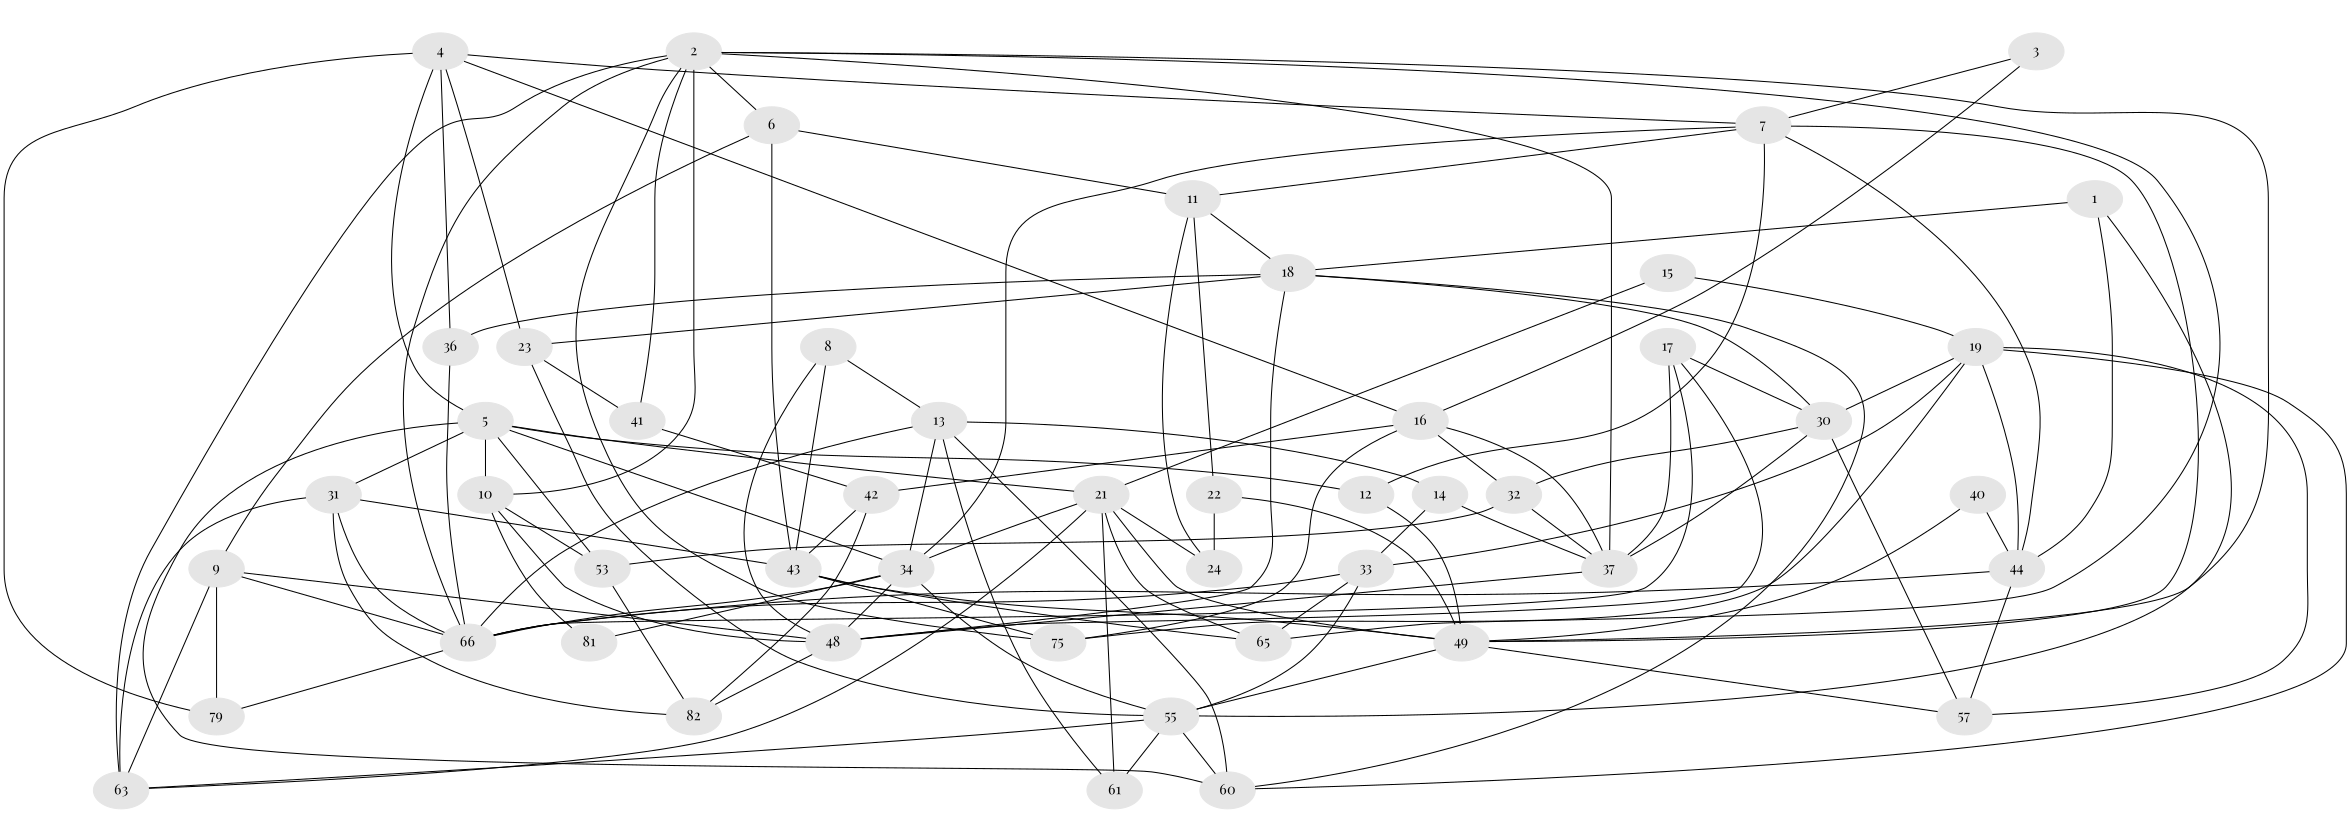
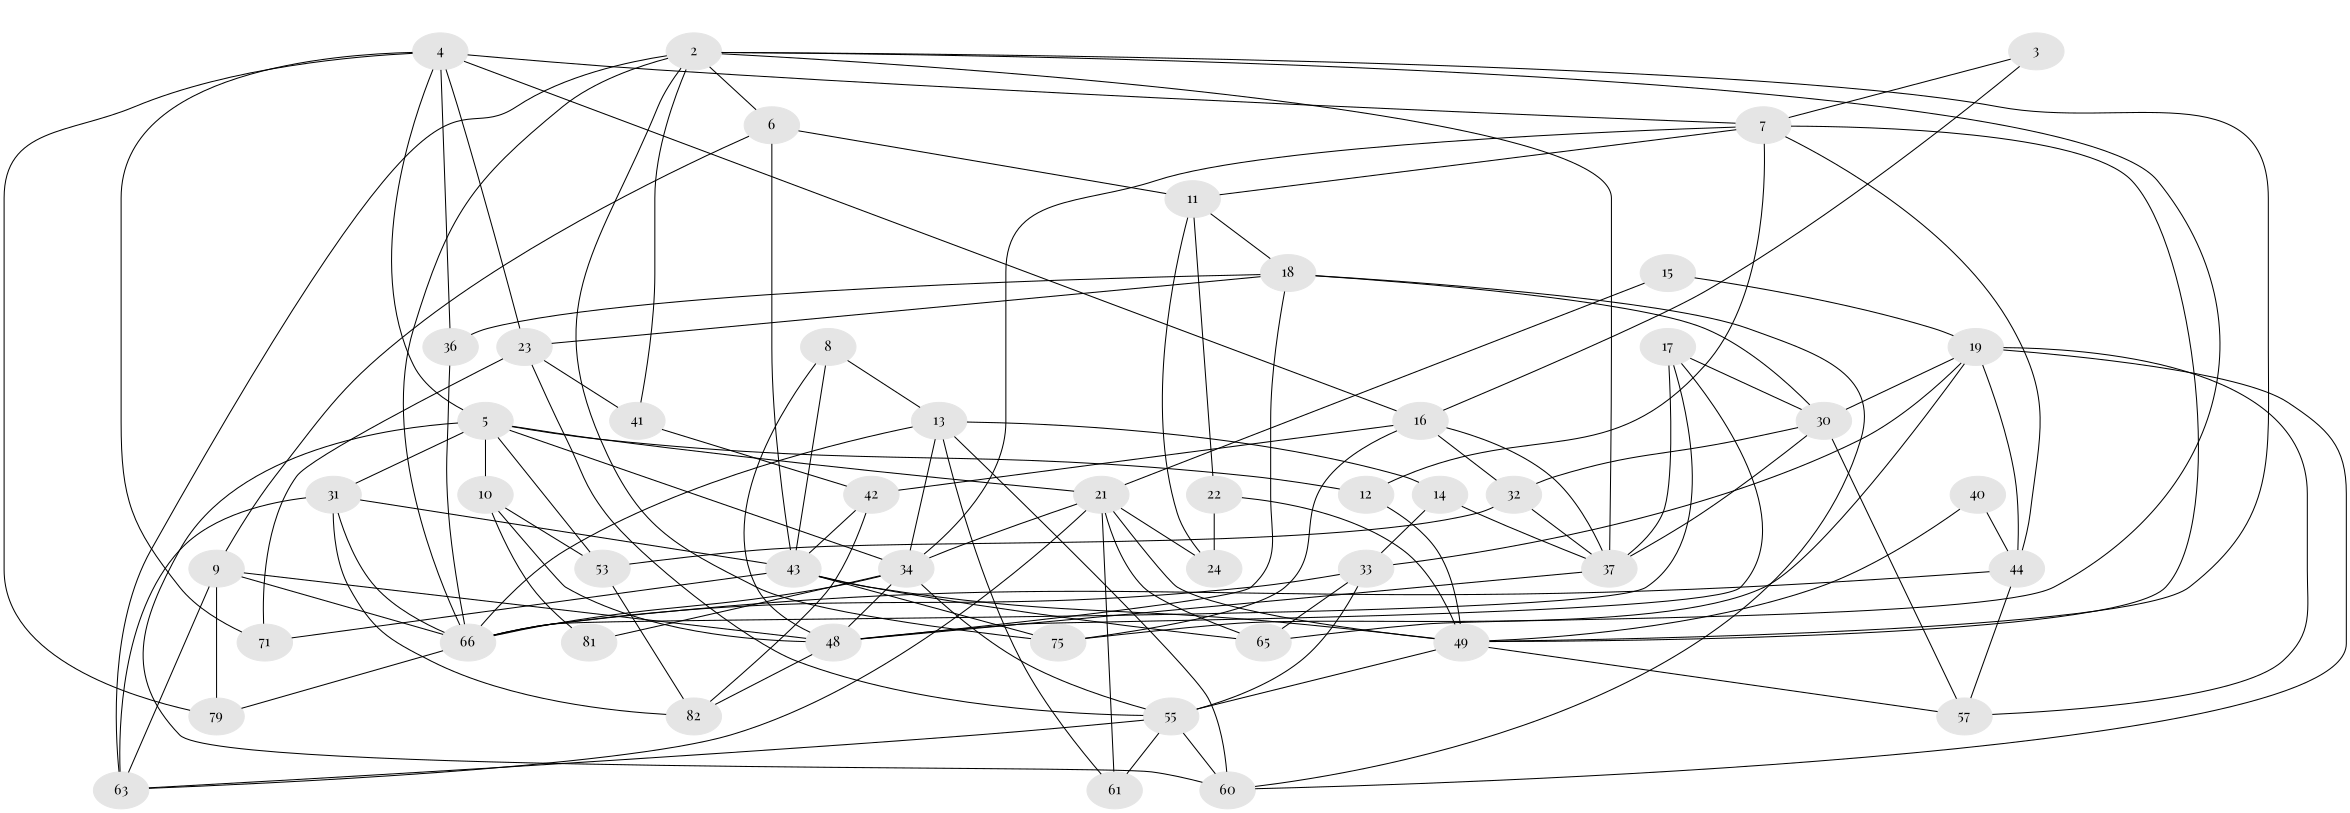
(2095, 199) -> none
(694, 344) -> none
none -> (265, 643)
